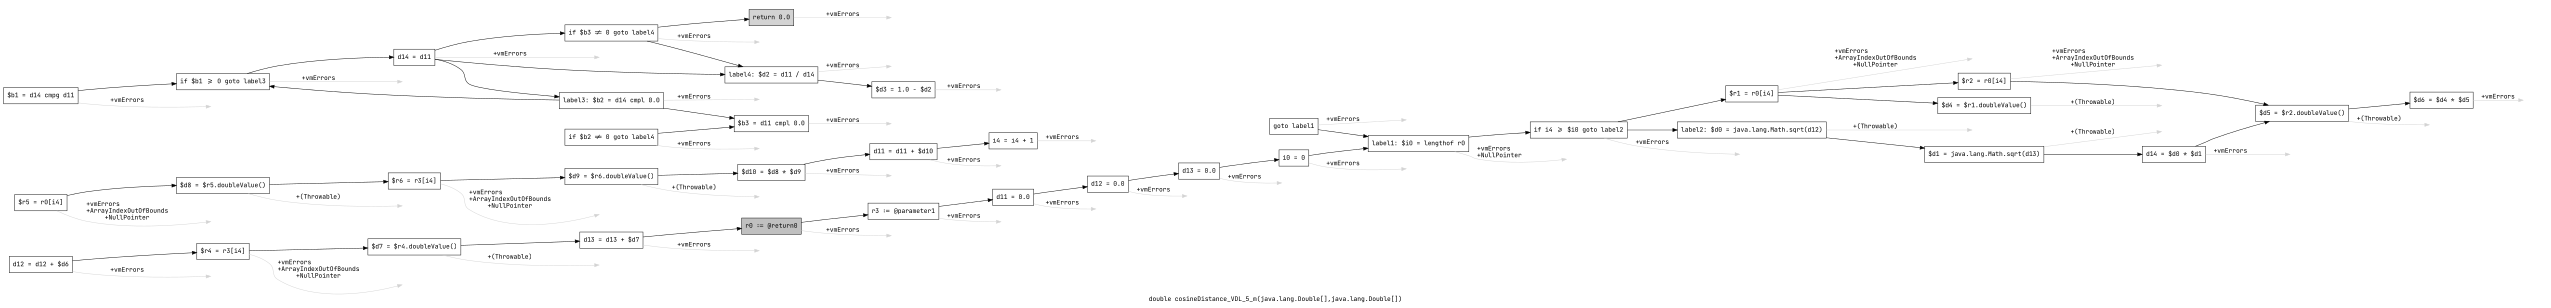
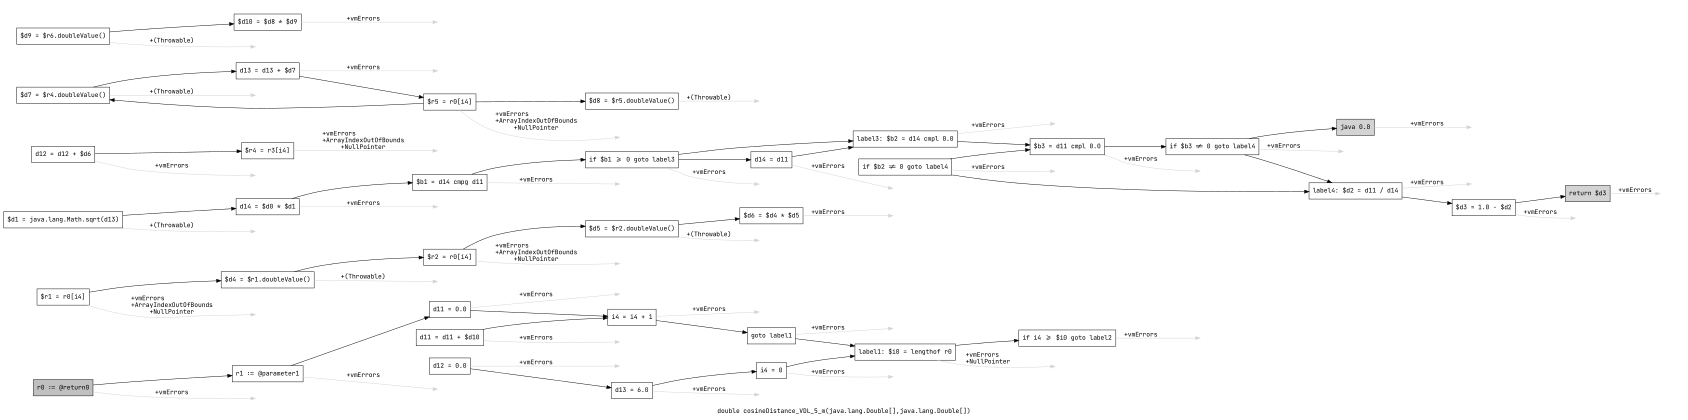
(771, 18) -> (1356, 127)
(497, 38) -> (1133, 147)
(577, 70) -> (1128, 189)
(1866, 88) -> (356, 261)
(417, 96) -> (763, 146)
(1670, 111) -> none
(1752, 130) -> none
(2230, 133) -> (349, 187)
(834, 158) -> none
(1294, 158) -> (771, 371)
(1199, 171) -> (632, 390)
(414, 181) -> none
(1058, 190) -> (537, 313)
none -> (1588, 194)
(903, 211) -> (268, 374)
(690, 233) -> (359, 87)
(306, 249) -> (269, 108)
none -> (699, 326)
